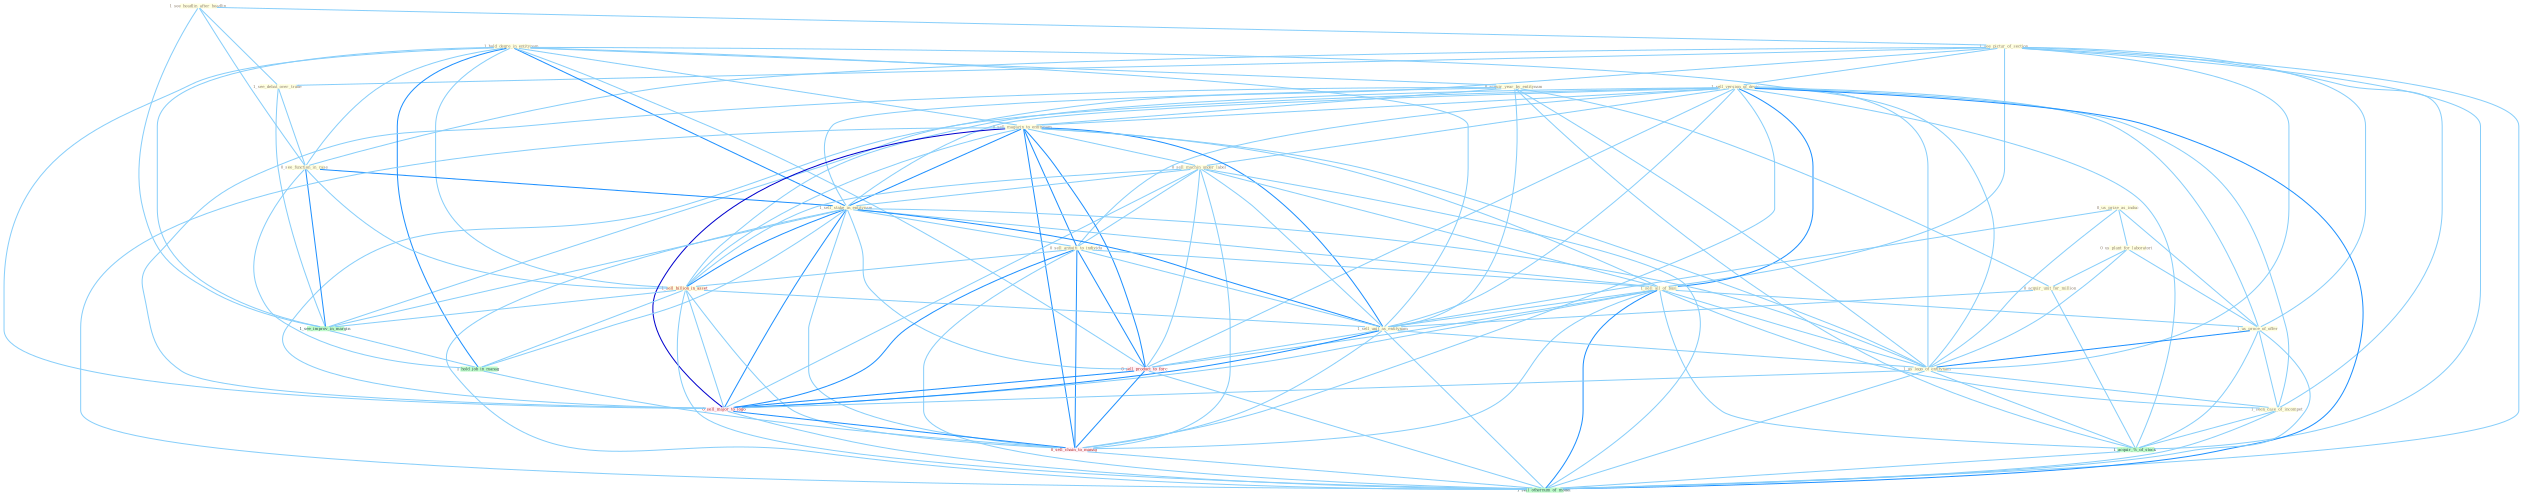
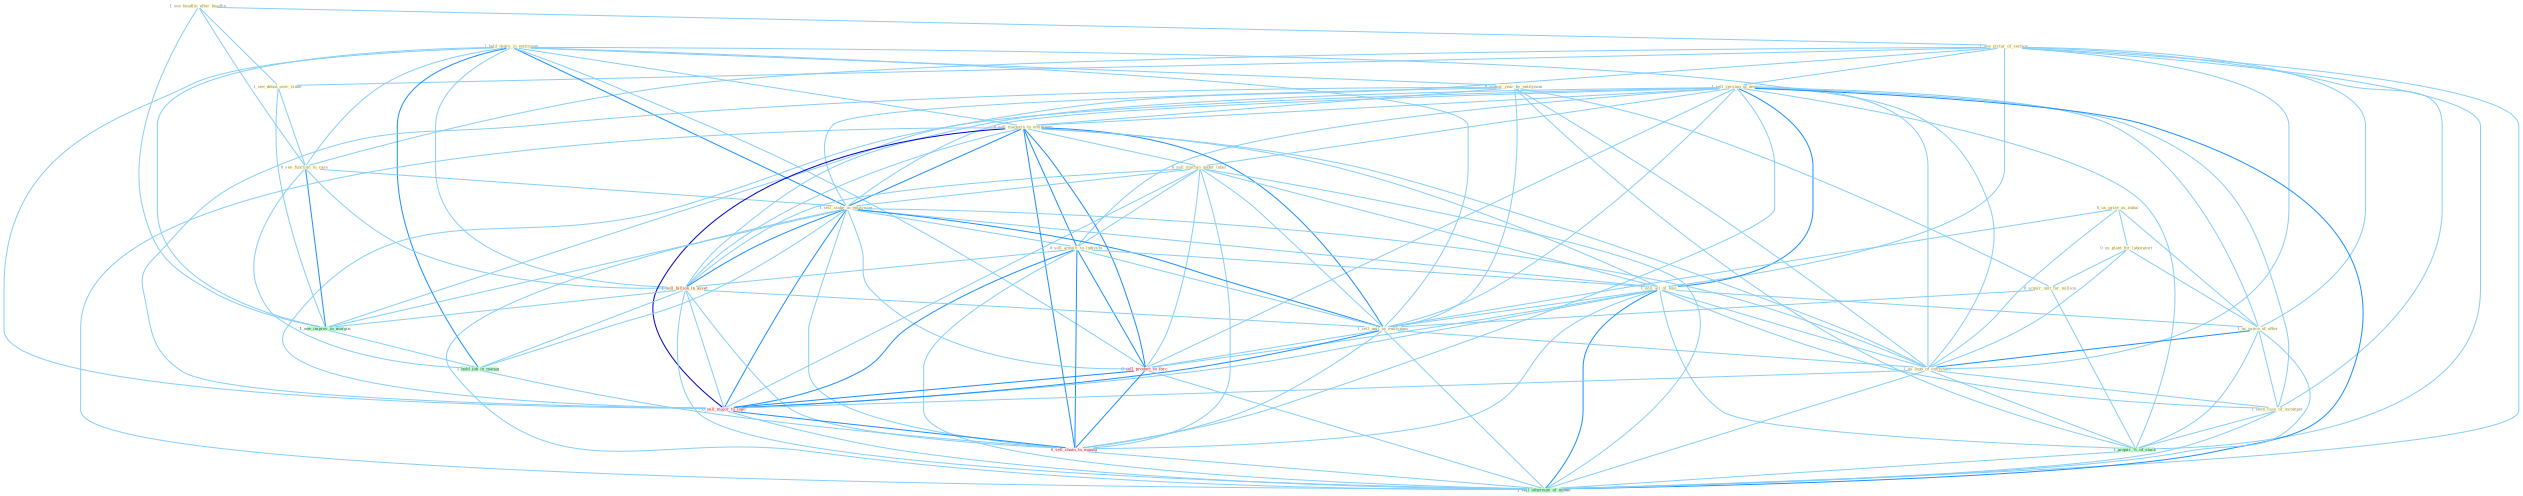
(1023, 127) -> (1023, 127)
(576, 188) -> (576, 188)
